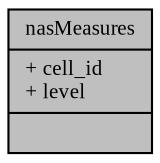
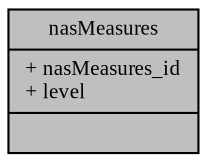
(64, 69) -> (103, 69)
